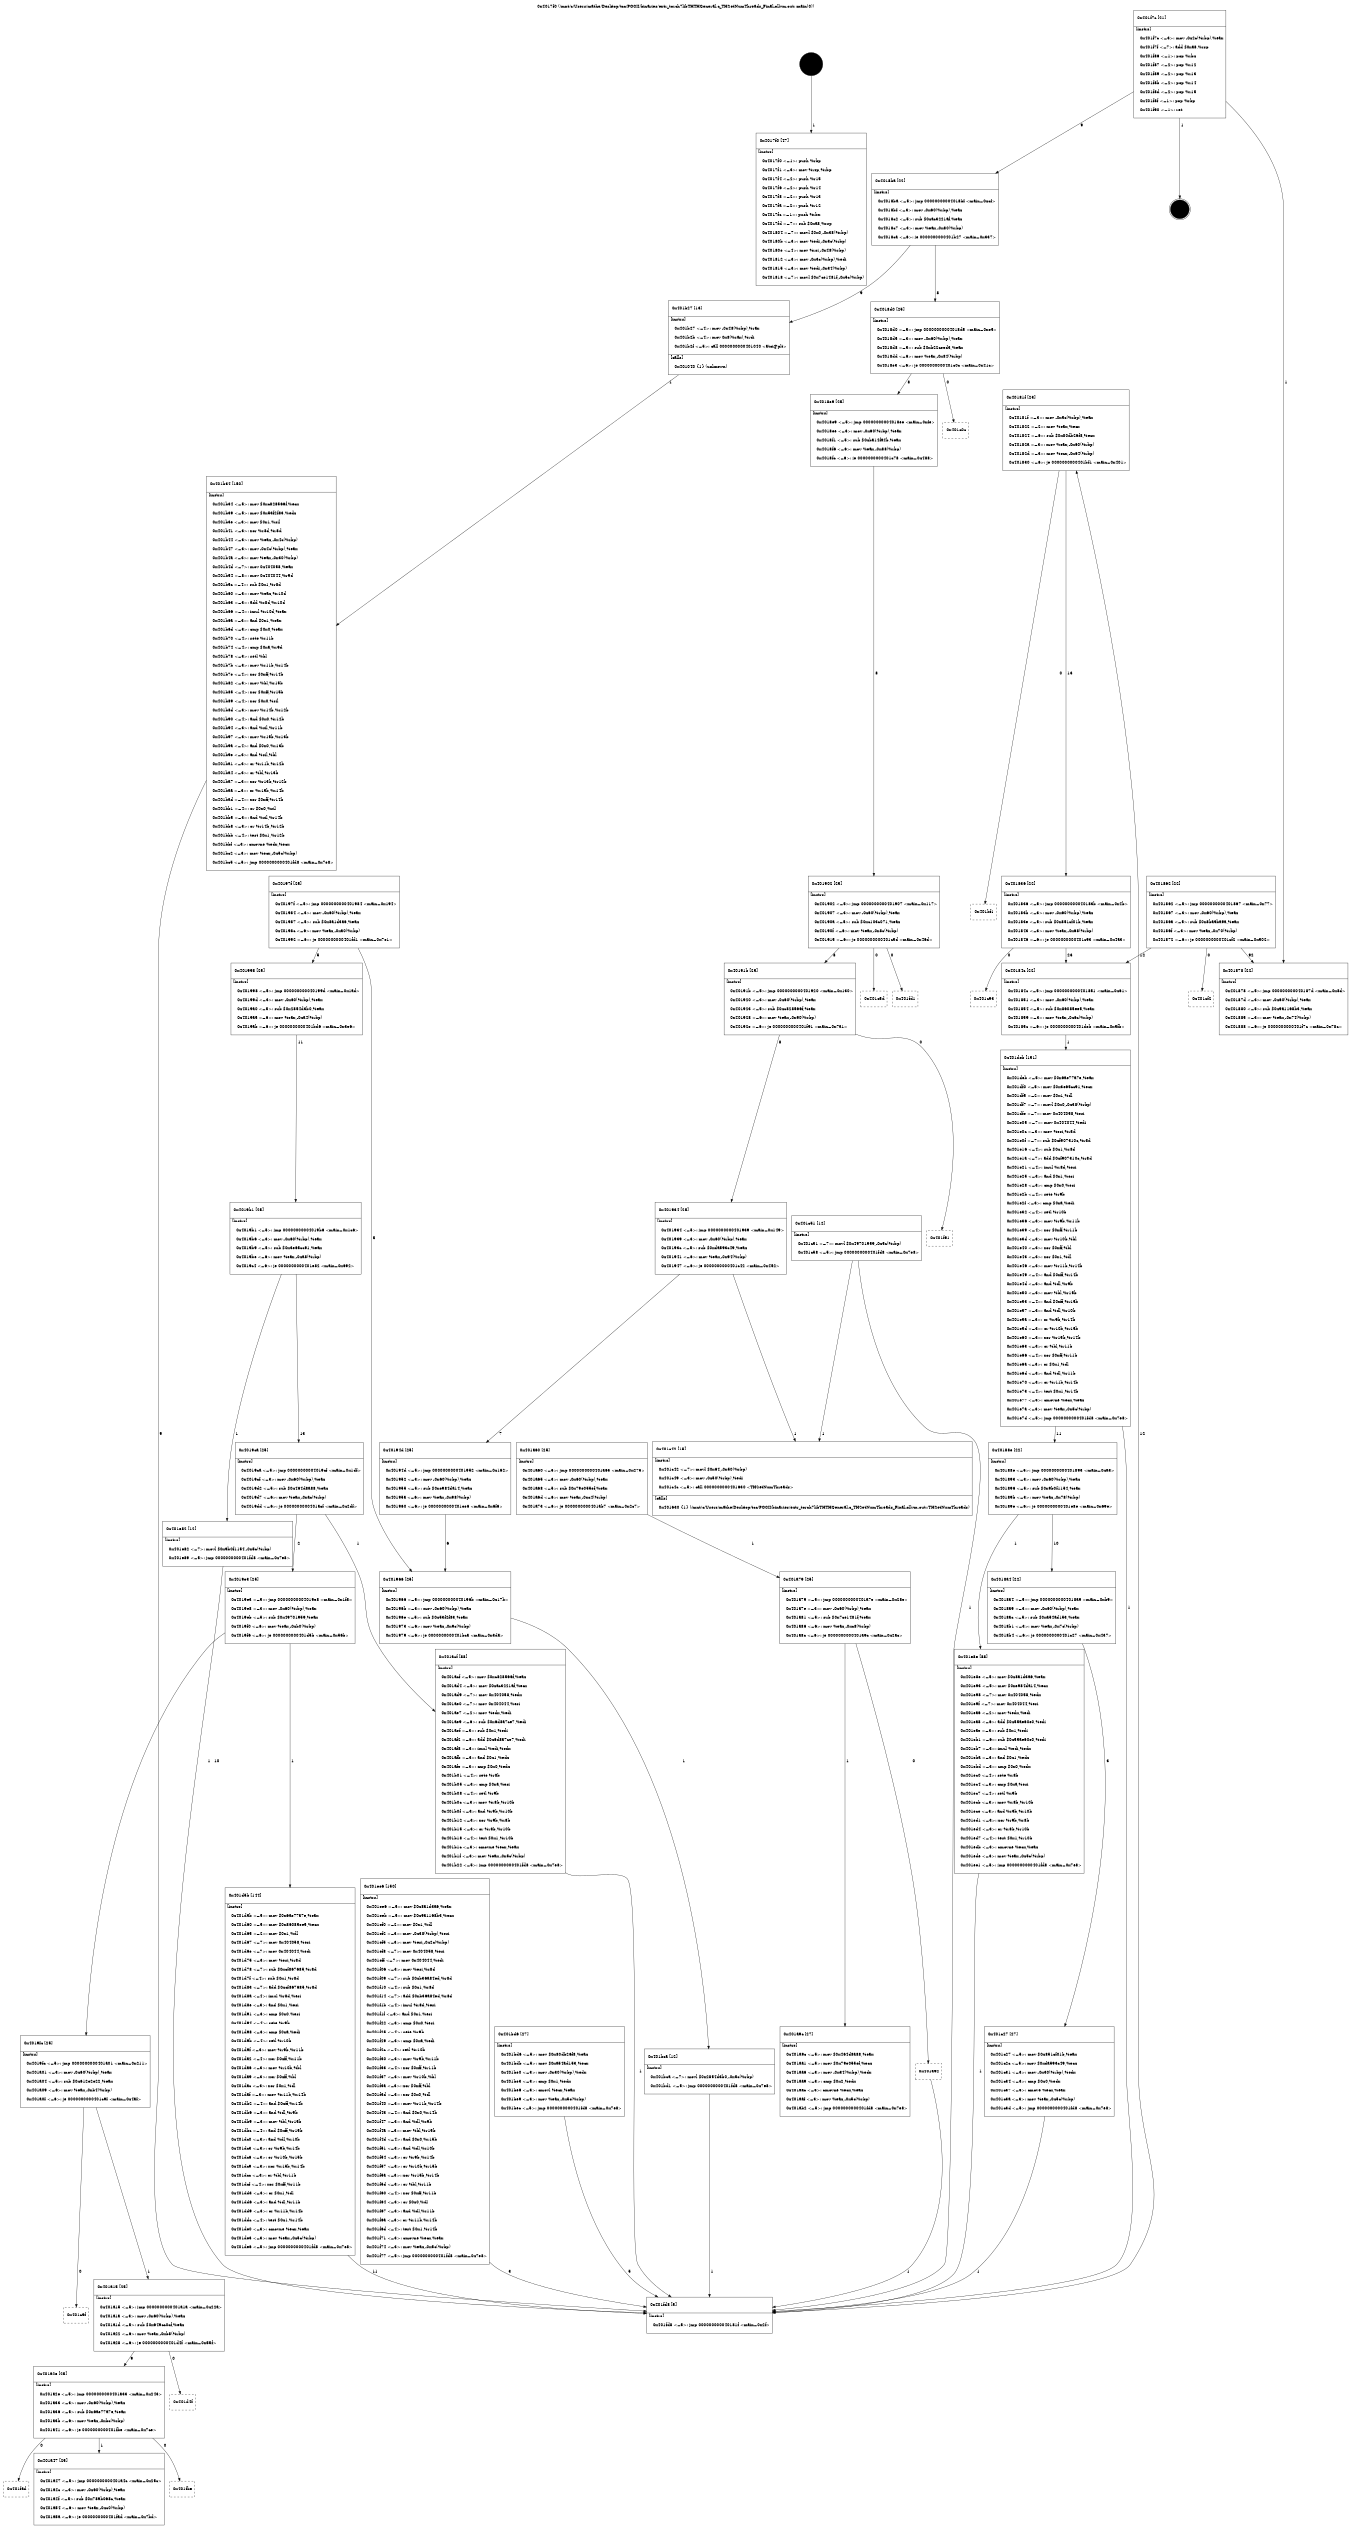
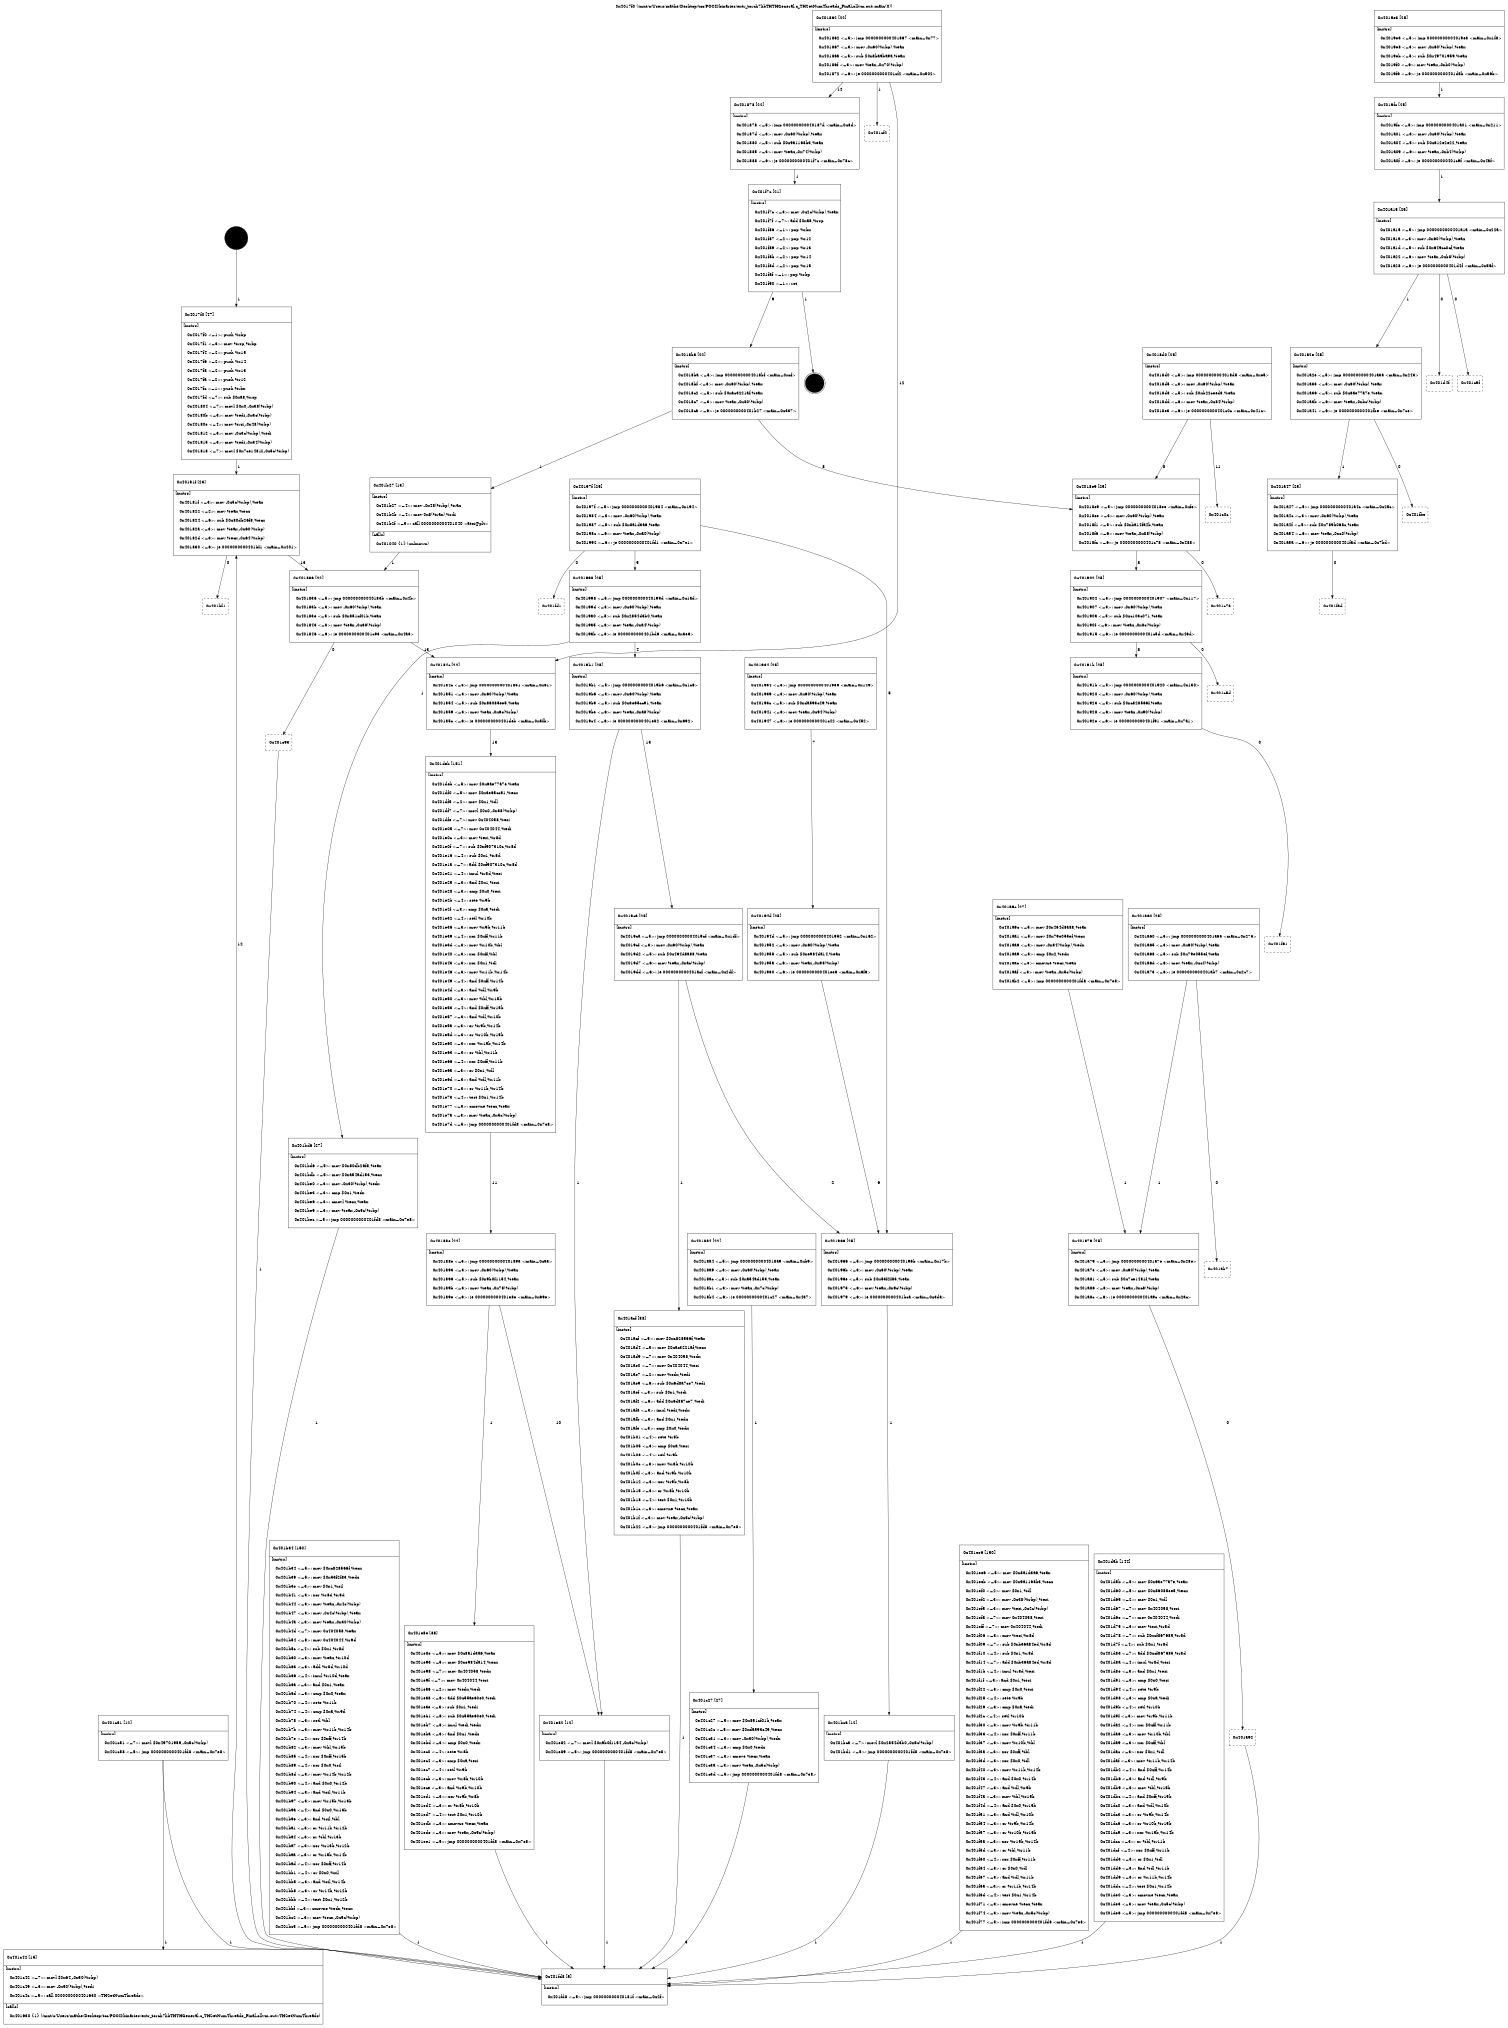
(935, 272) -> (904, 488)
(861, 293) -> (540, 467)
(947, 382) -> (1218, 467)
none -> (236, 466)
(509, 499) -> (393, 560)
(1284, 522) -> (795, 175)
none -> (1220, 606)
none -> (339, 810)
(1069, 956) -> (426, 650)
(1208, 956) -> (879, 90)
(1250, 956) -> (839, 90)
(894, 968) -> (566, 571)
(300, 1042) -> (637, 650)
(1068, 1042) -> (494, 743)
(756, 1117) -> none
none -> (1217, 1269)
(762, 1357) -> none
(160, 1434) -> (418, 1942)
(295, 1542) -> (738, 1121)
(1052, 1542) -> (549, 1509)
(216, 1761) -> (606, 1942)
(1107, 1761) -> (755, 1423)
(290, 1764) -> none
(845, 1834) -> (1096, 1110)
(1126, 2020) -> (251, 1485)
(80, 2206) -> (1458, 323)
(375, 2272) -> (1082, 1942)
(509, 2272) -> (950, 1942)
(629, 2272) -> (316, 1423)
(978, 2272) -> (686, 1942)
(131, 2359) -> (1407, 299)
(29, 2456) -> (1332, 573)
